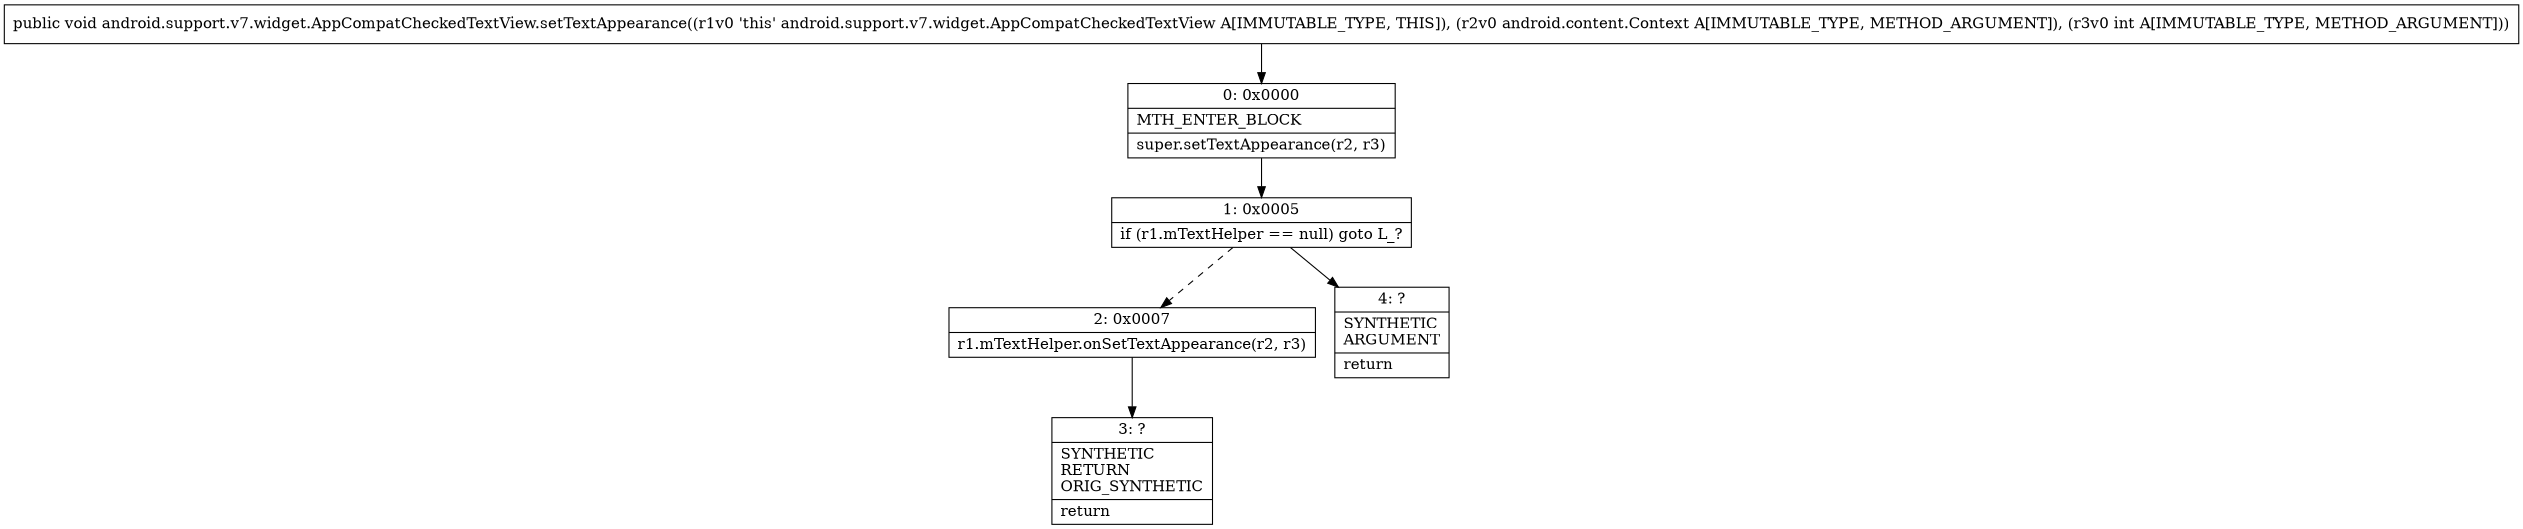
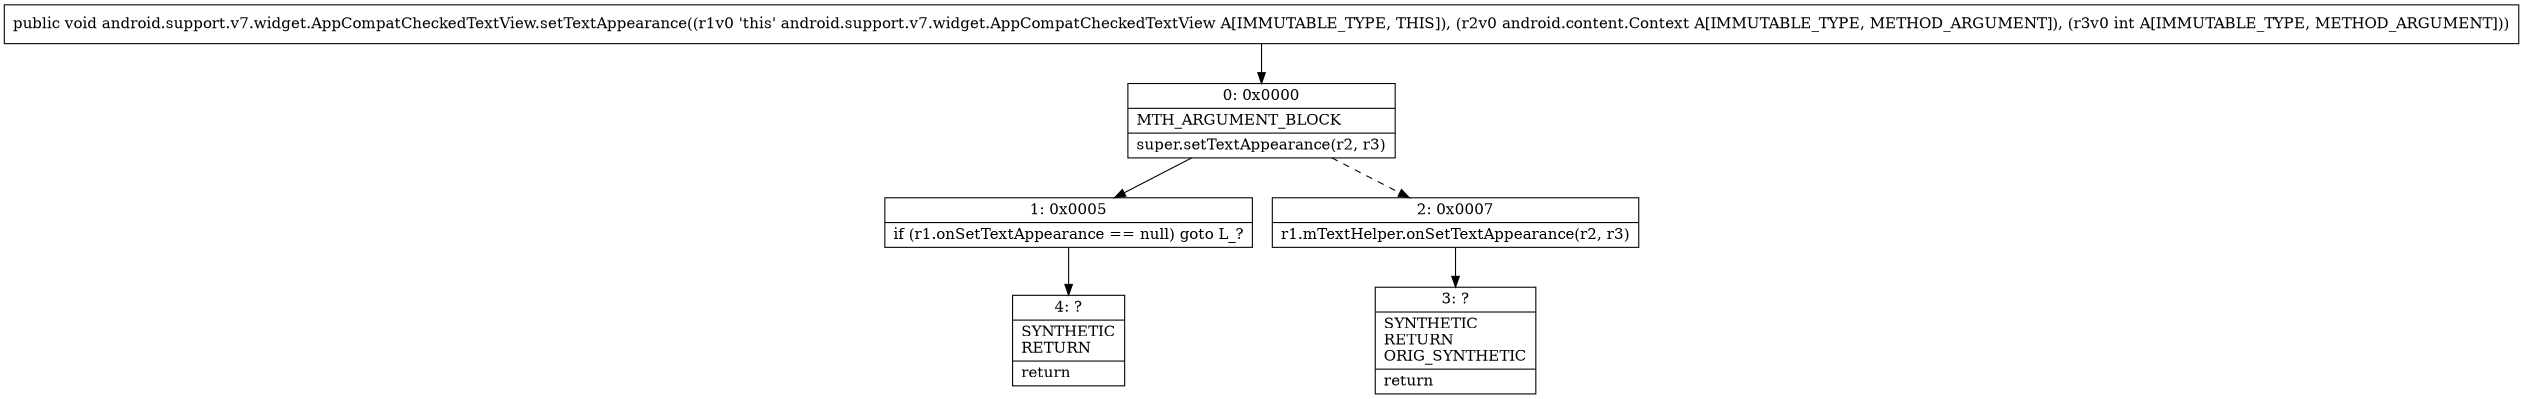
(1220, 120) -> (1239, 120)
(1262, 234) -> (1069, 234)
(1201, 274) -> (1366, 175)
(1392, 340) -> (1056, 348)
